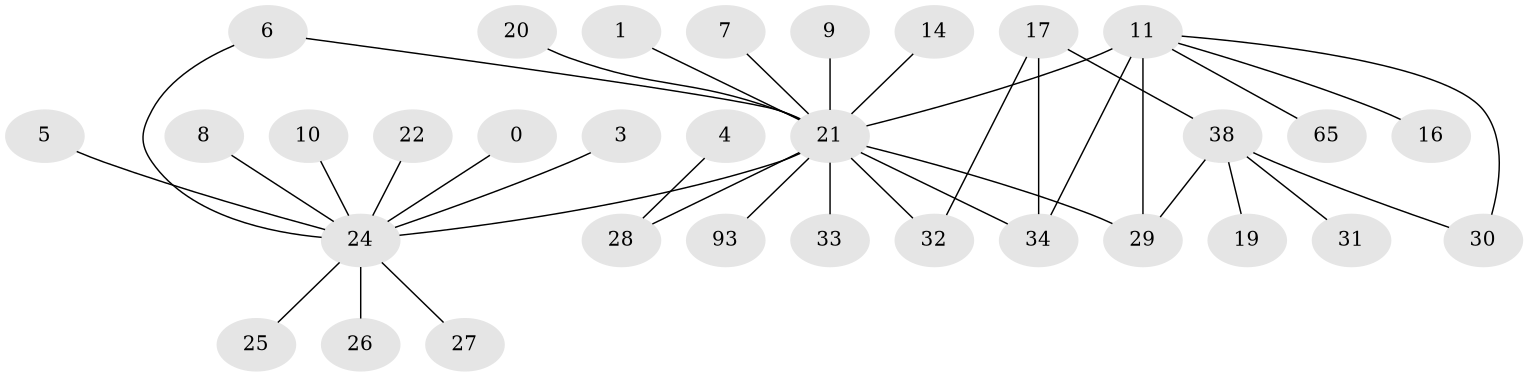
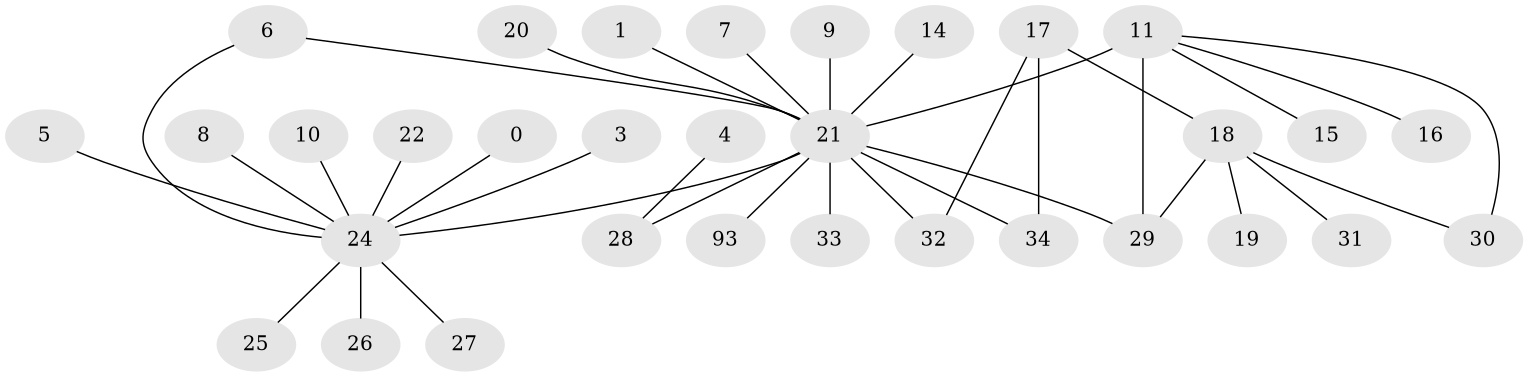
(1091, 136) -> none
(1223, 136) -> (1223, 136)
(1327, 136) -> (1327, 136)
